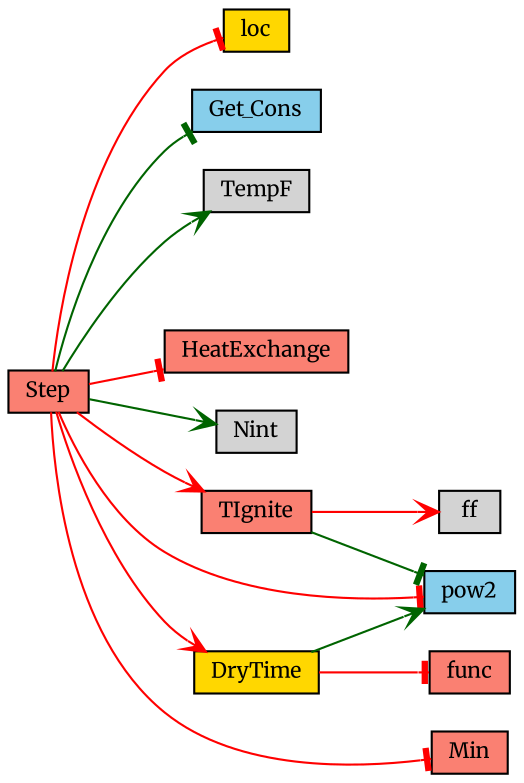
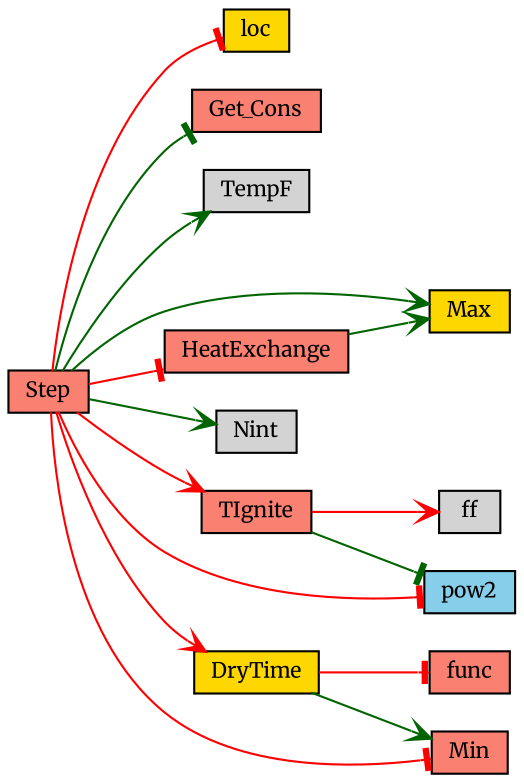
(256, 111) -> (256, 111)
none -> (470, 311)
(357, 634) -> (361, 712)
